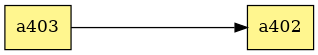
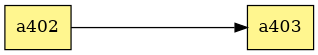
(153, 28) -> (153, 28)
